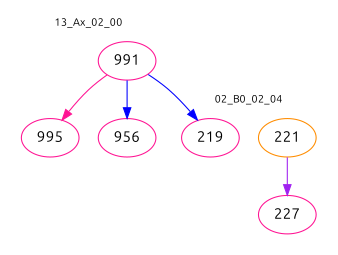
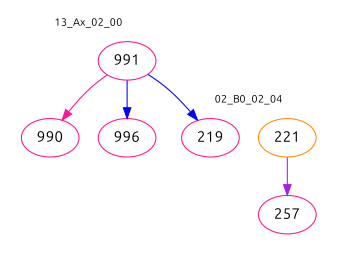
(50, 138) -> (50, 138)
(127, 138) -> (127, 138)
(287, 215) -> (287, 215)
